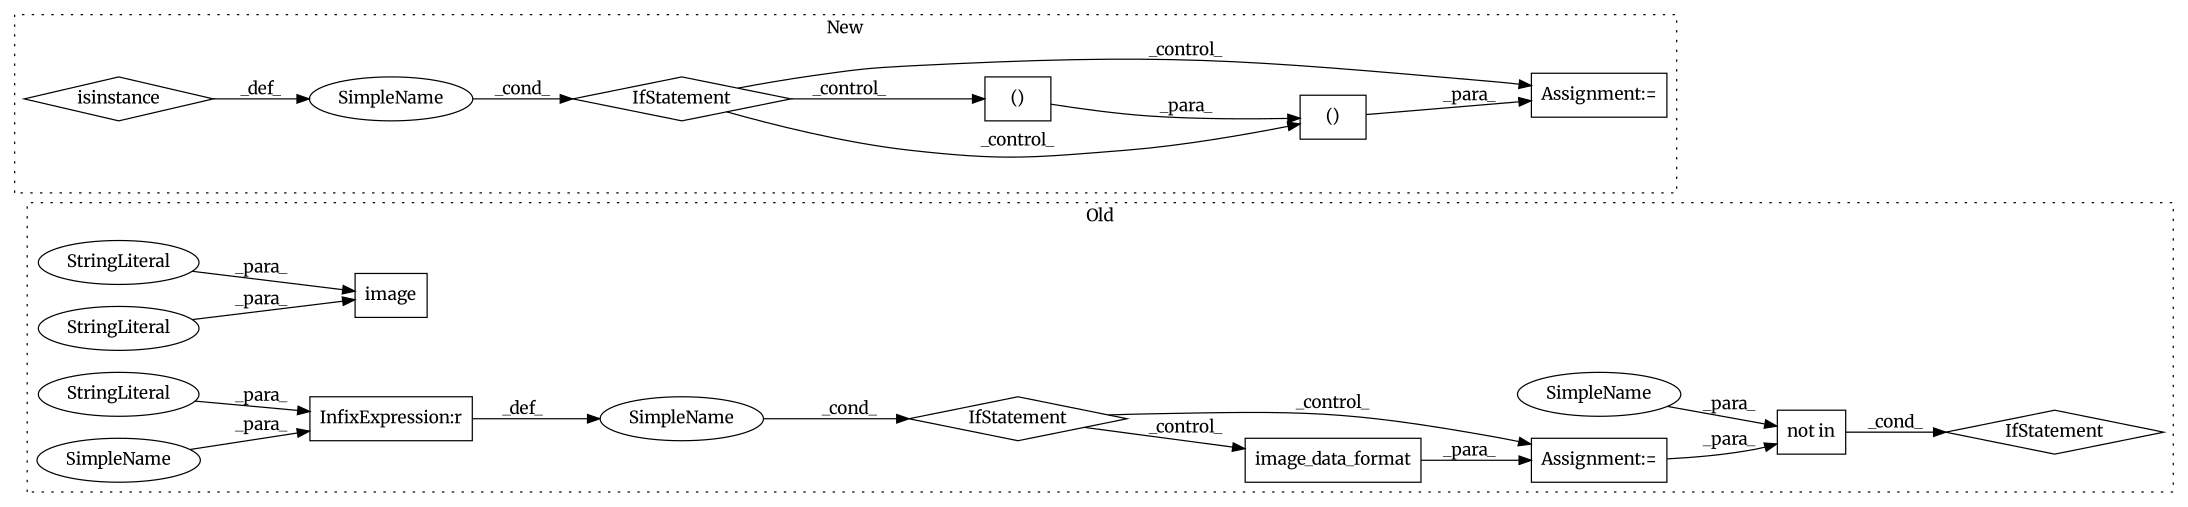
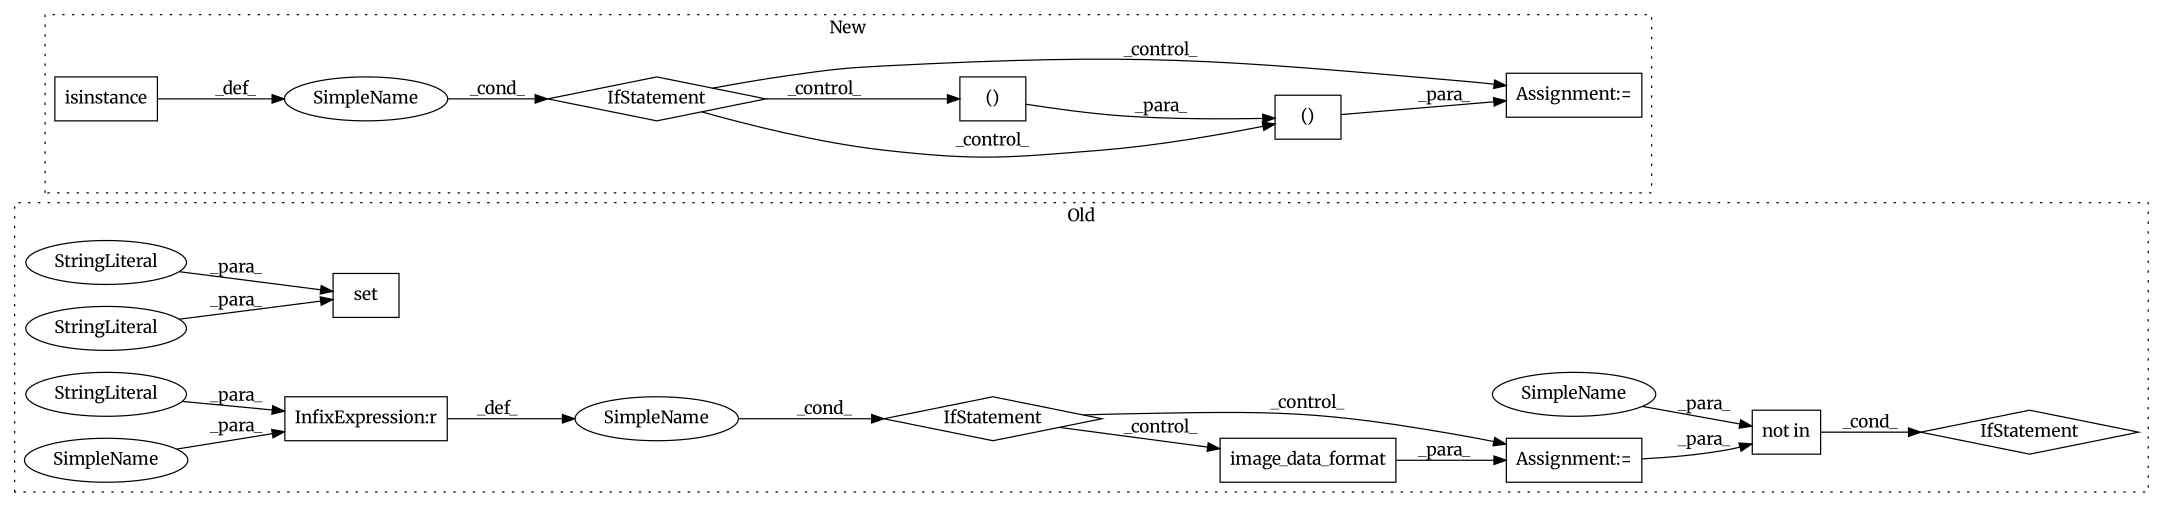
(119, 99) -> (106, 99)
(391, 295) -> (366, 295)
